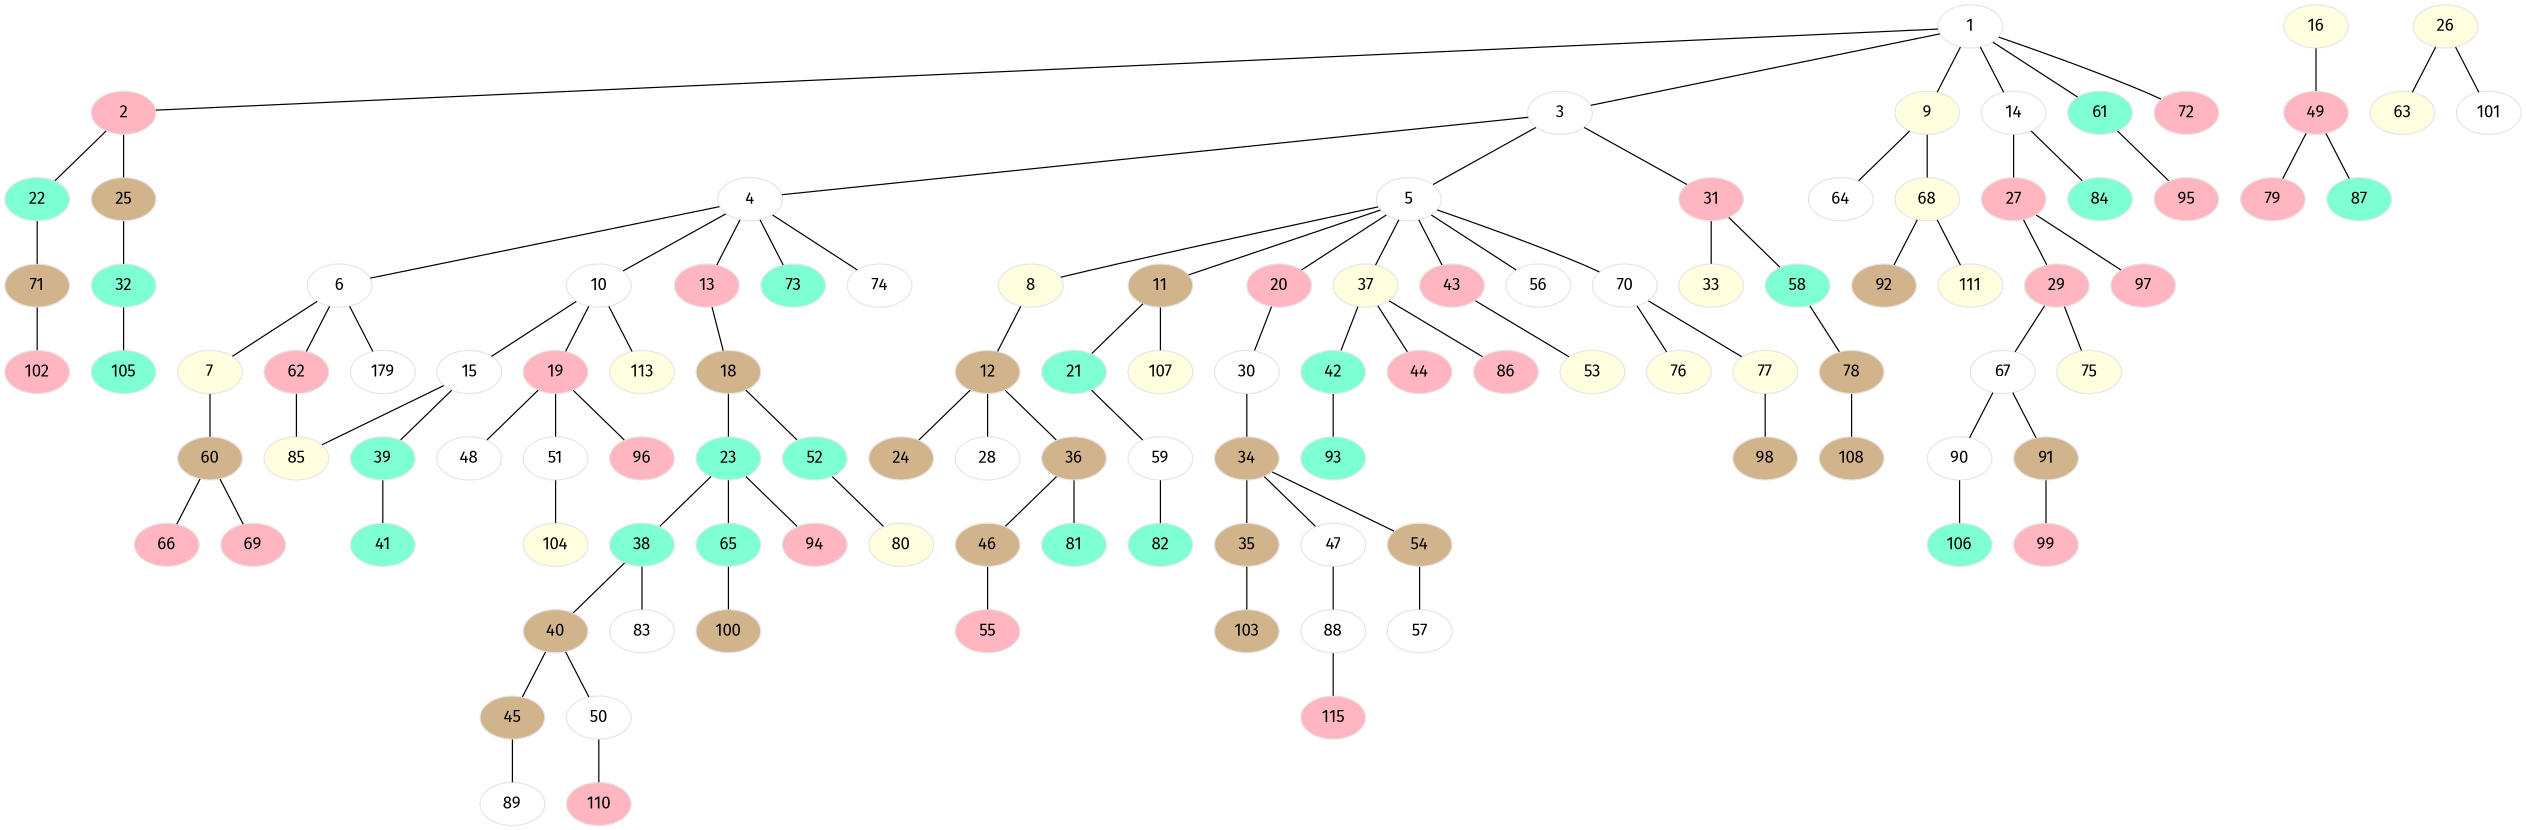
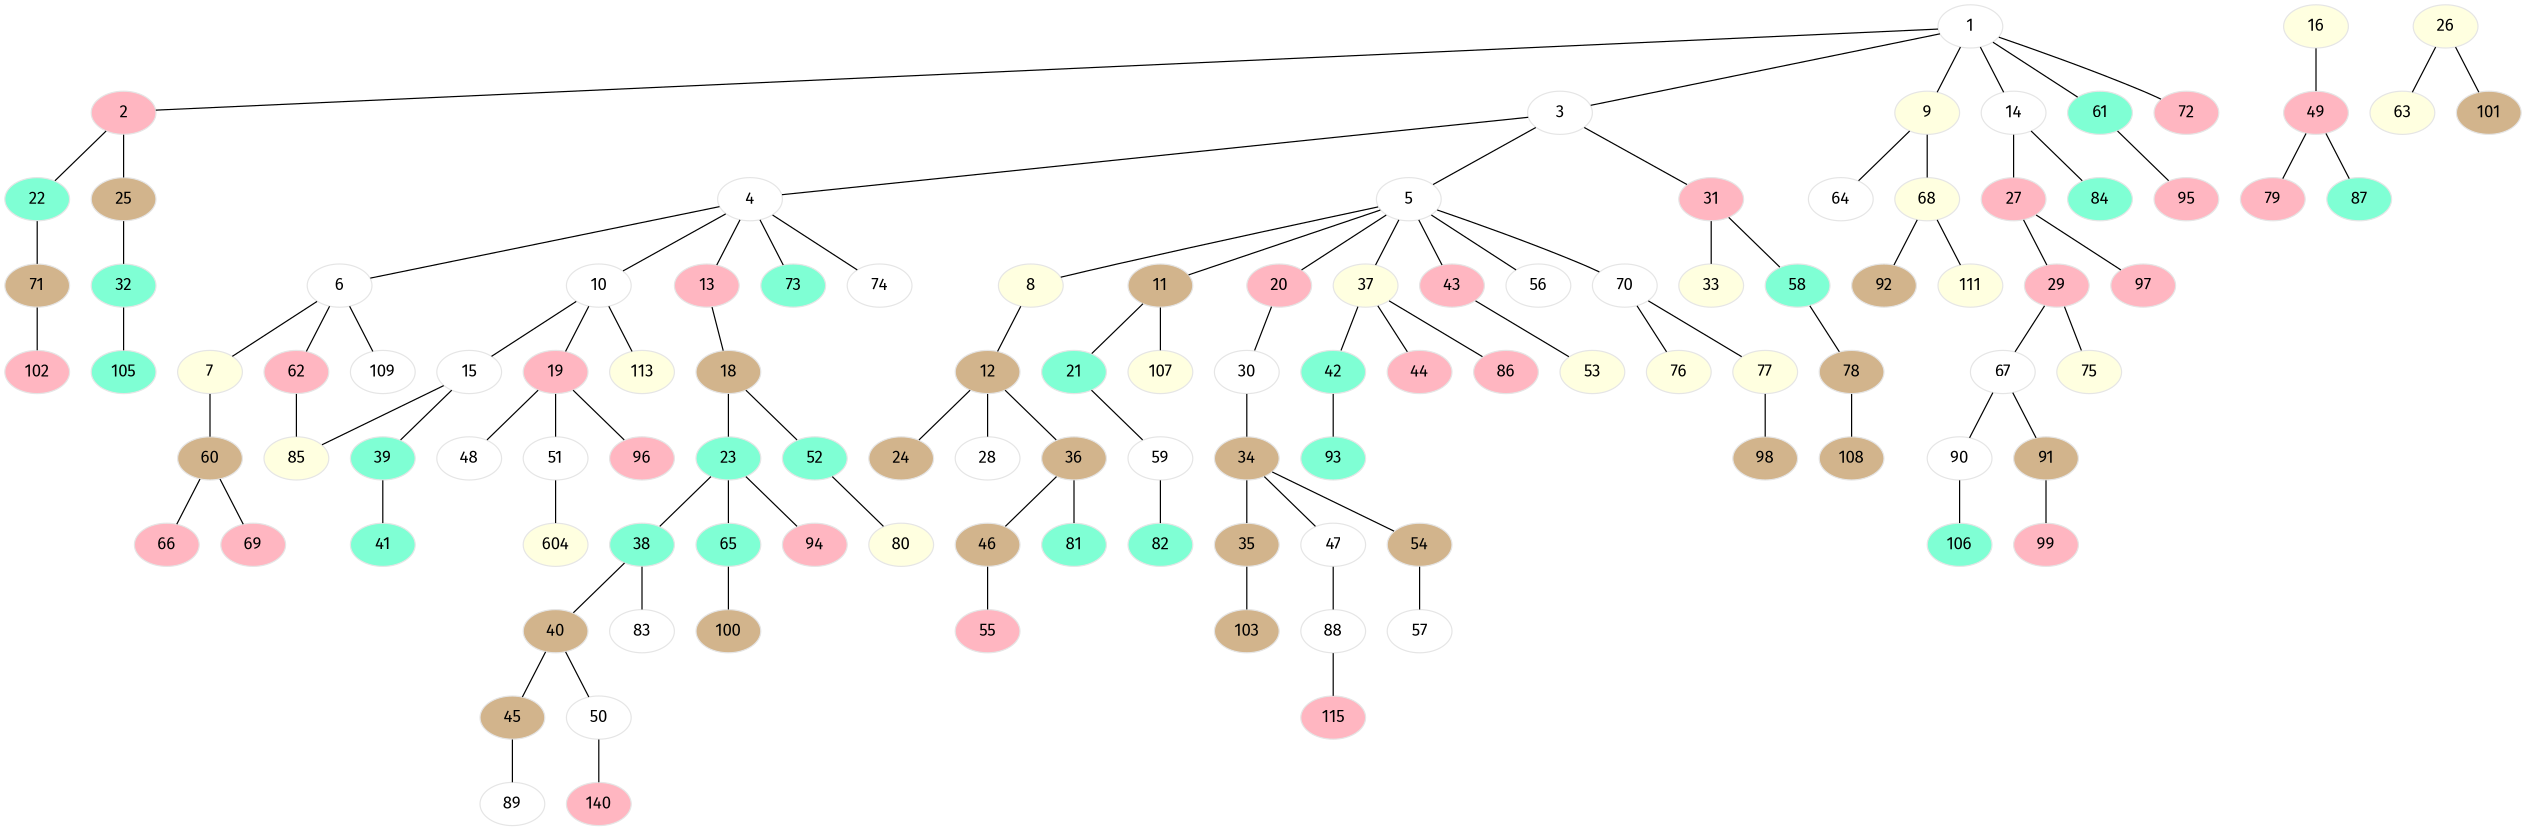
(2489, 113) -> (2489, 113)
(383, 372) -> (383, 372)
(556, 545) -> (556, 545)
(599, 804) -> (599, 804)
